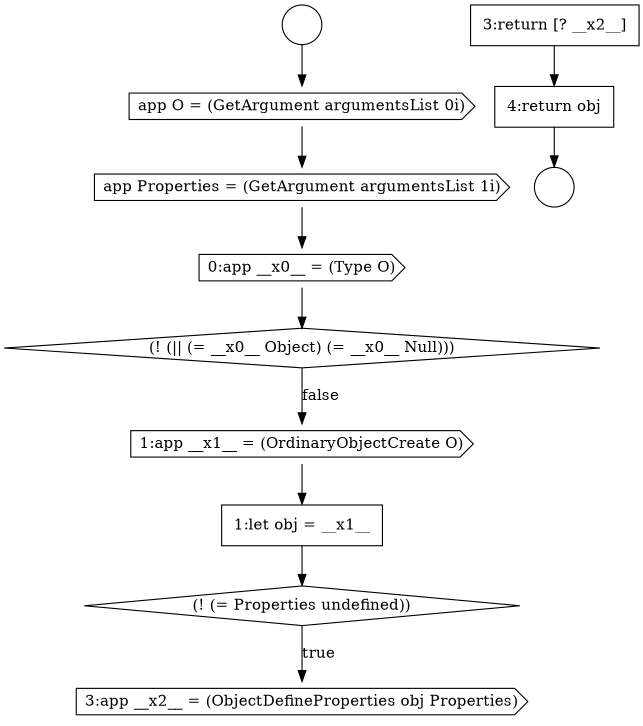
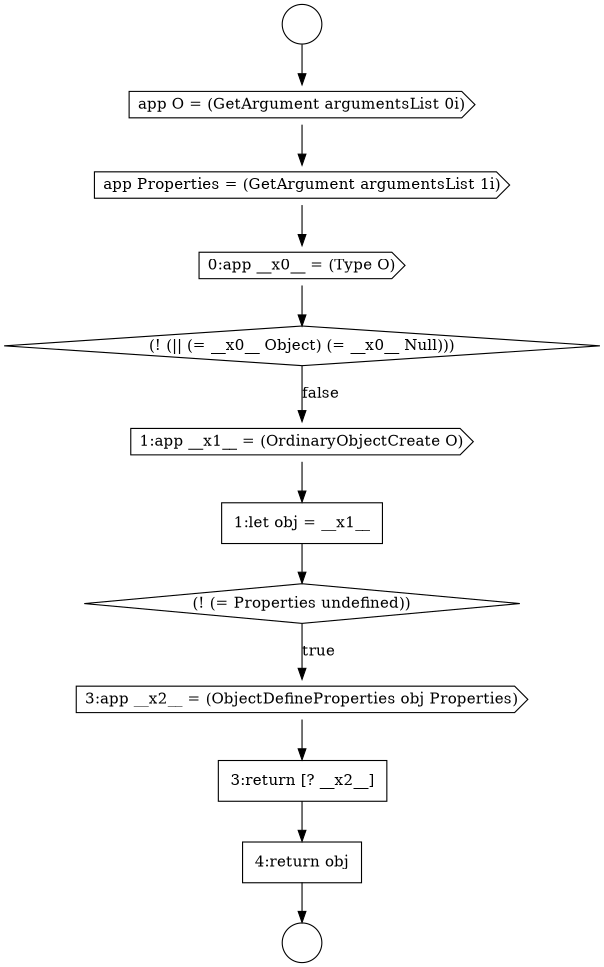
none -> (302, 734)
